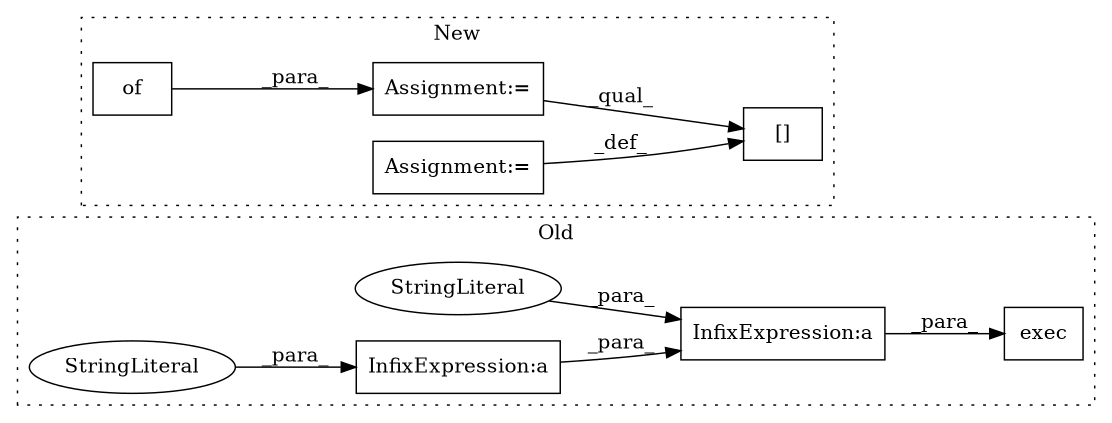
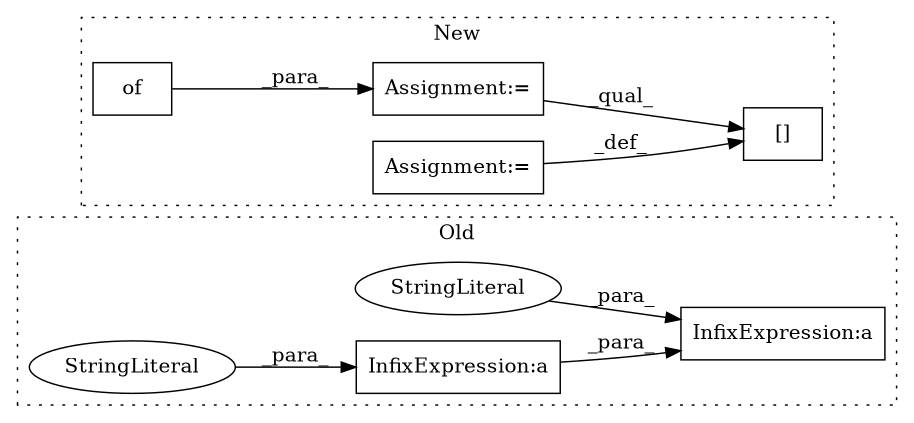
(1044, 334) -> none
